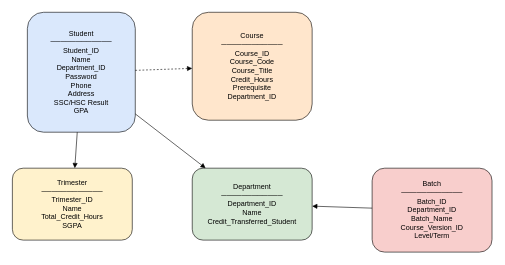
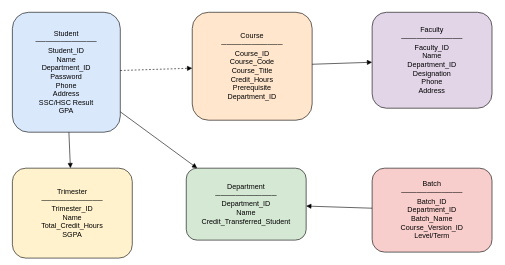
none -> (432, 60)
none -> (334, 64)
(81, 72) -> (66, 72)
(72, 204) -> (72, 213)
(252, 204) -> (246, 204)
